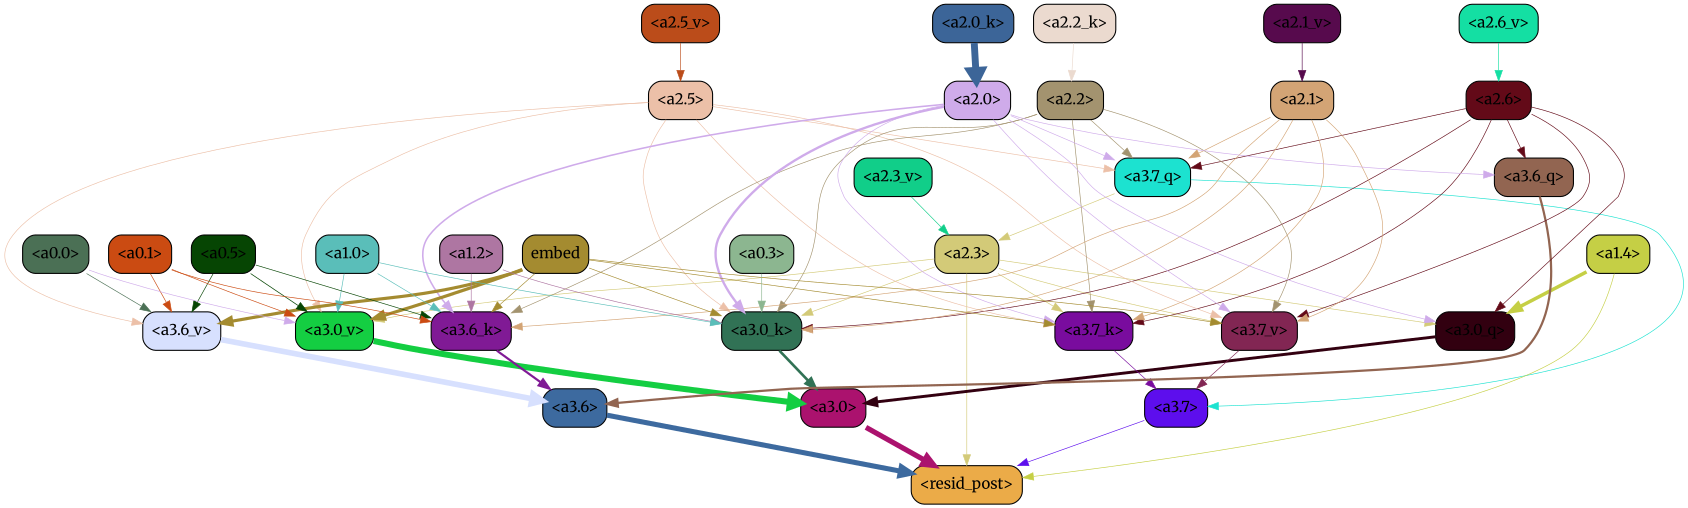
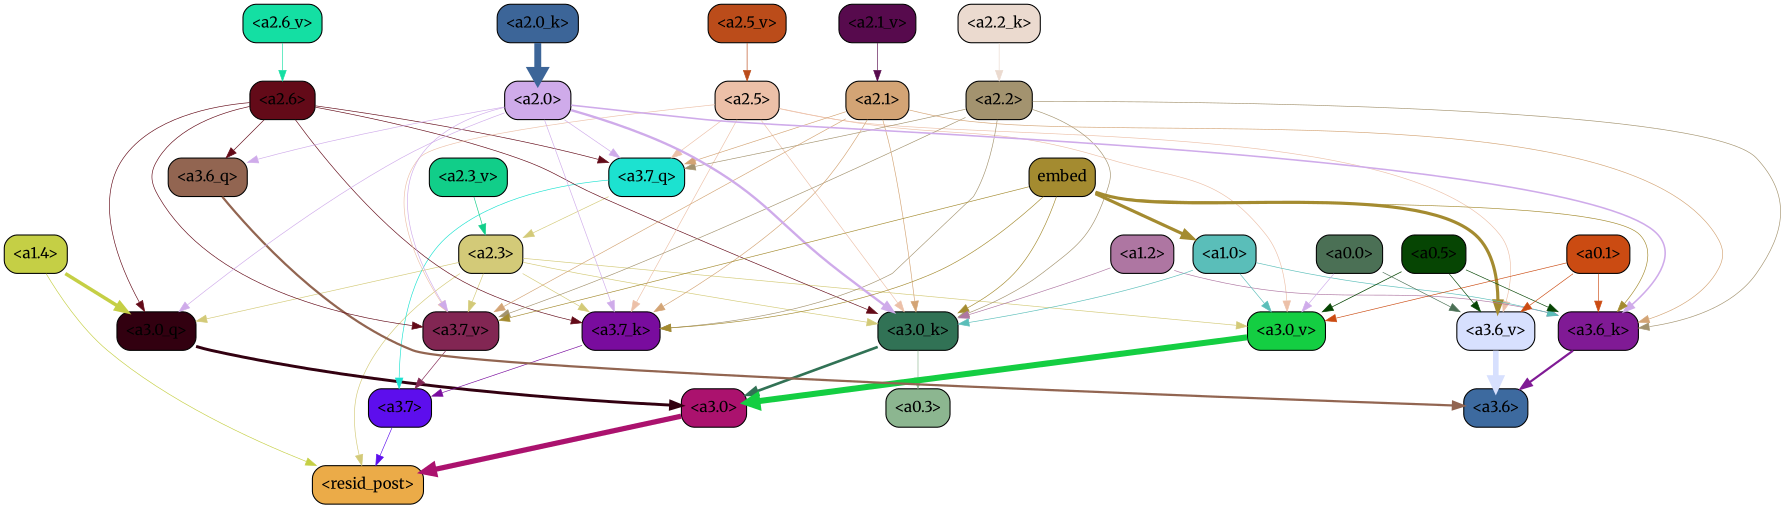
(762, 291) -> (918, 364)
(454, 294) -> (1139, 214)
(754, 443) -> none
